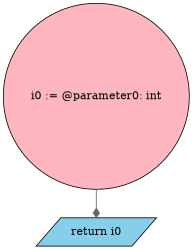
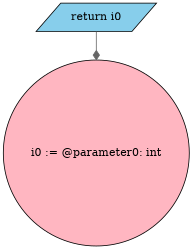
(96, 199) -> (96, 41)
